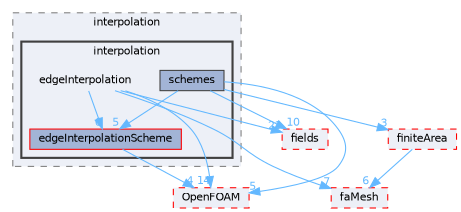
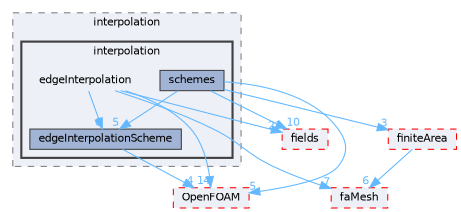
(106, 139) -> (106, 139)
